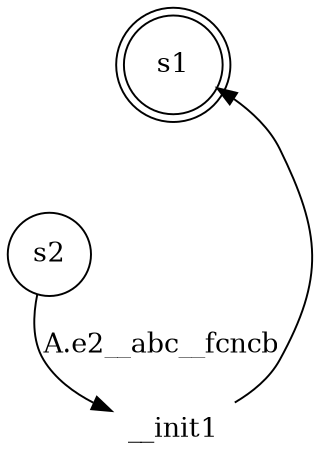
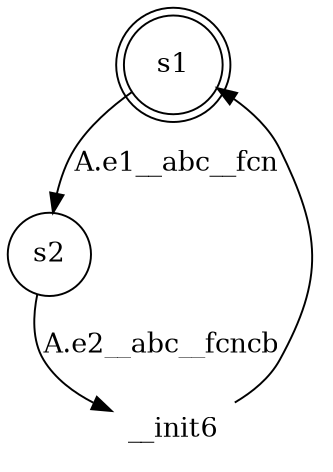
none -> (84, 136)
(173, 430) -> (173, 430)
